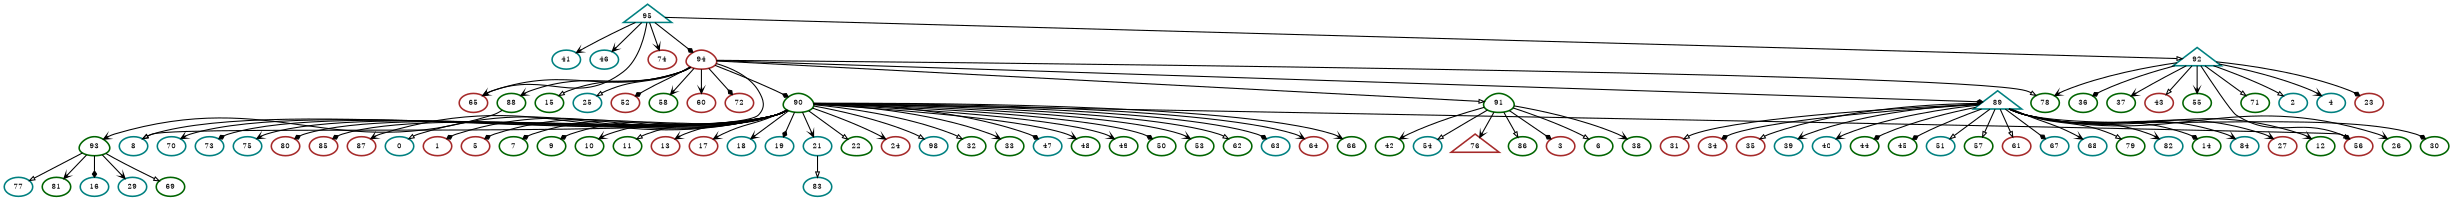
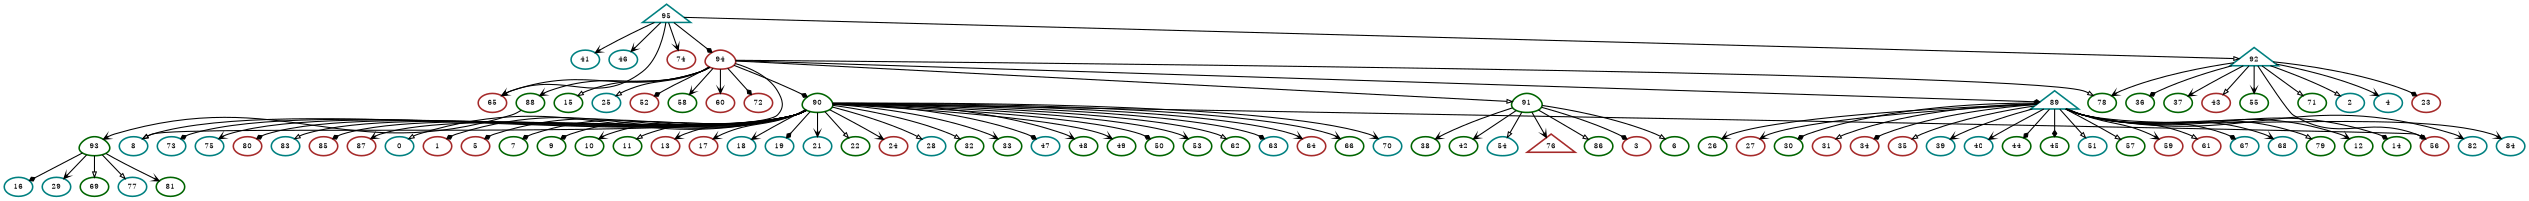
(857, 146) -> (856, 146)
(934, 146) -> (932, 146)
(1428, 146) -> (1503, 146)
none -> (2169, 146)
(818, 164) -> (553, 123)
